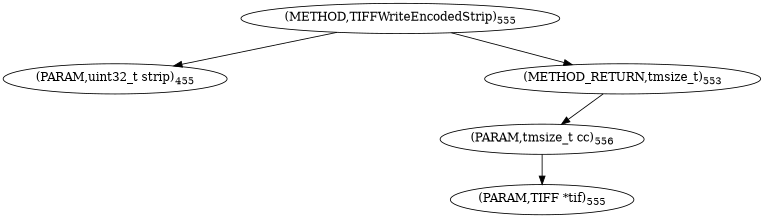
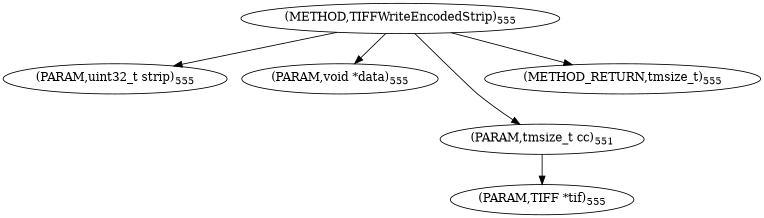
(185, 78) -> (185, 78)
(712, 78) -> (712, 78)
none -> (340, 79)
(586, 107) -> (462, 79)
(604, 138) -> (604, 138)
